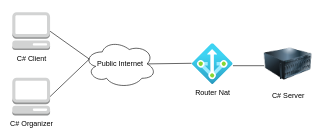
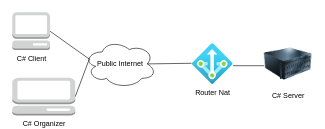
(31, 97) -> (44, 97)
